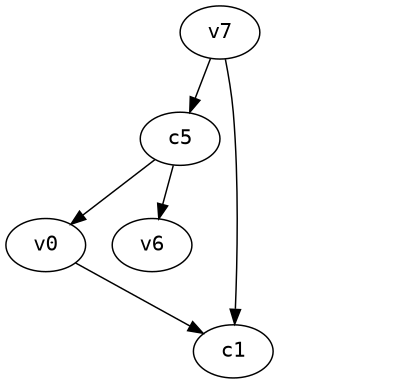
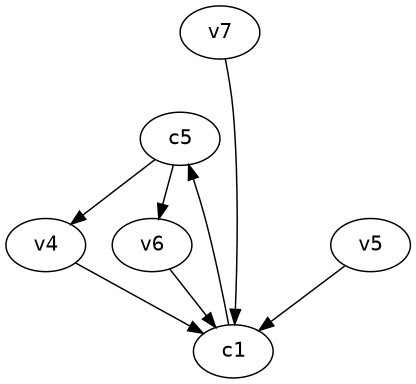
(203, 78) -> (213, 251)
(46, 245) -> (46, 245)
none -> (371, 245)
none -> (188, 292)
